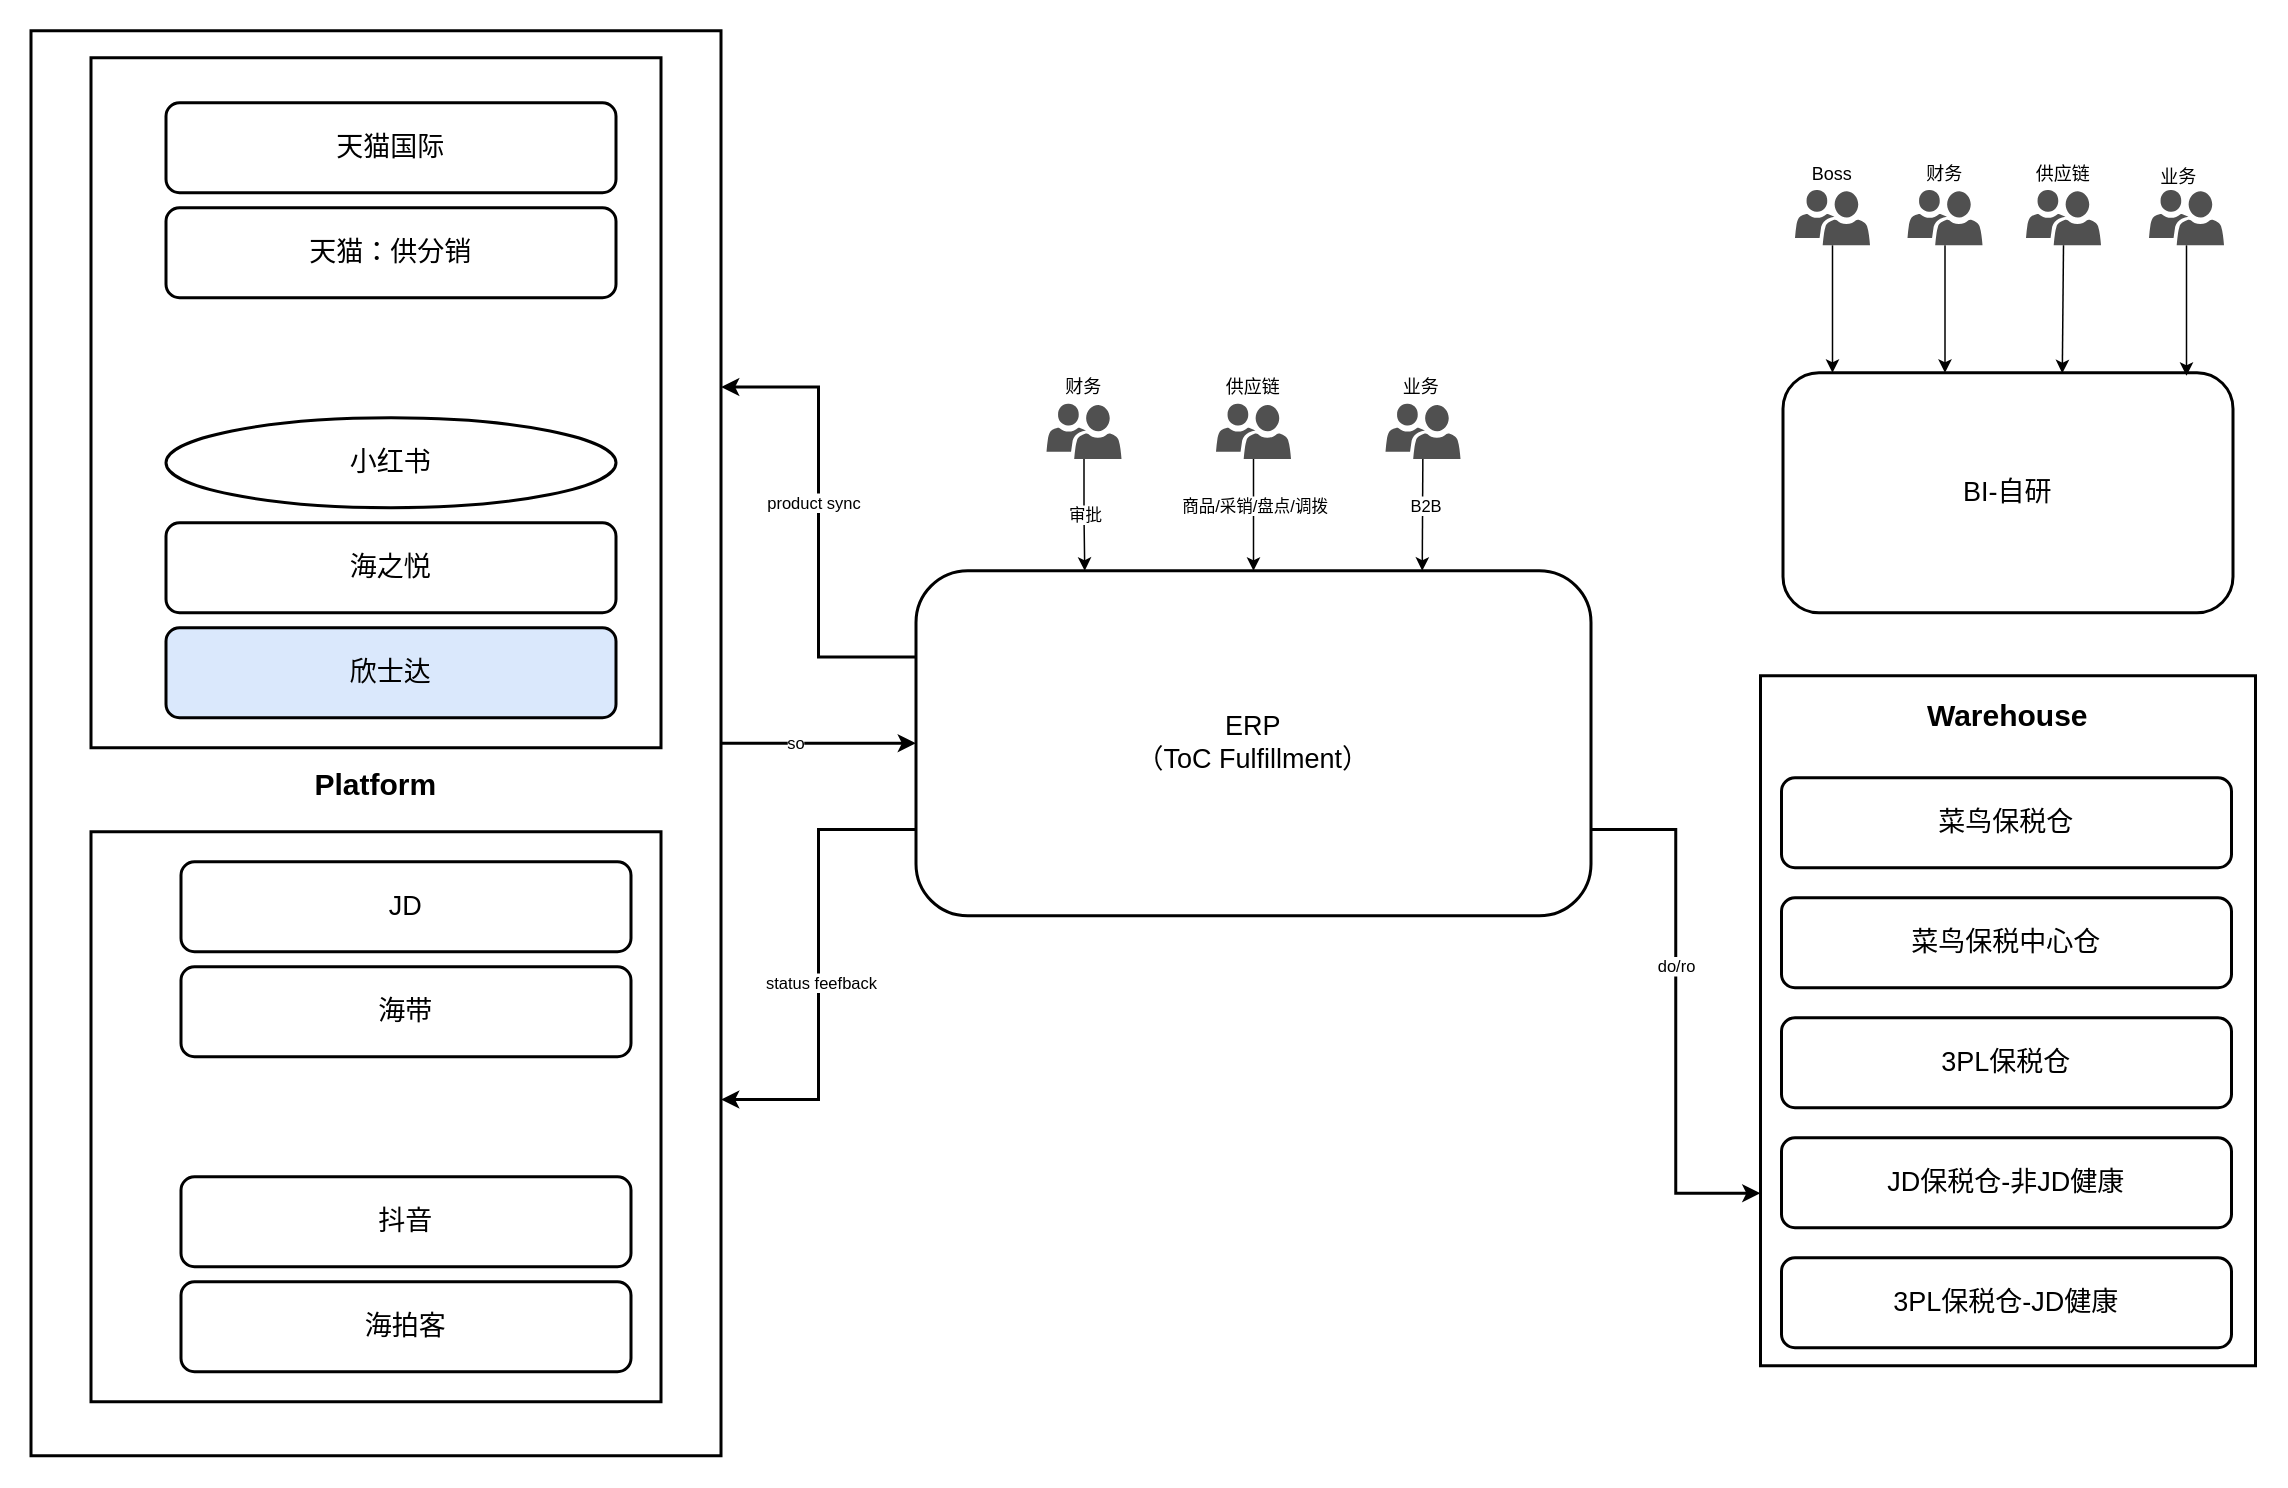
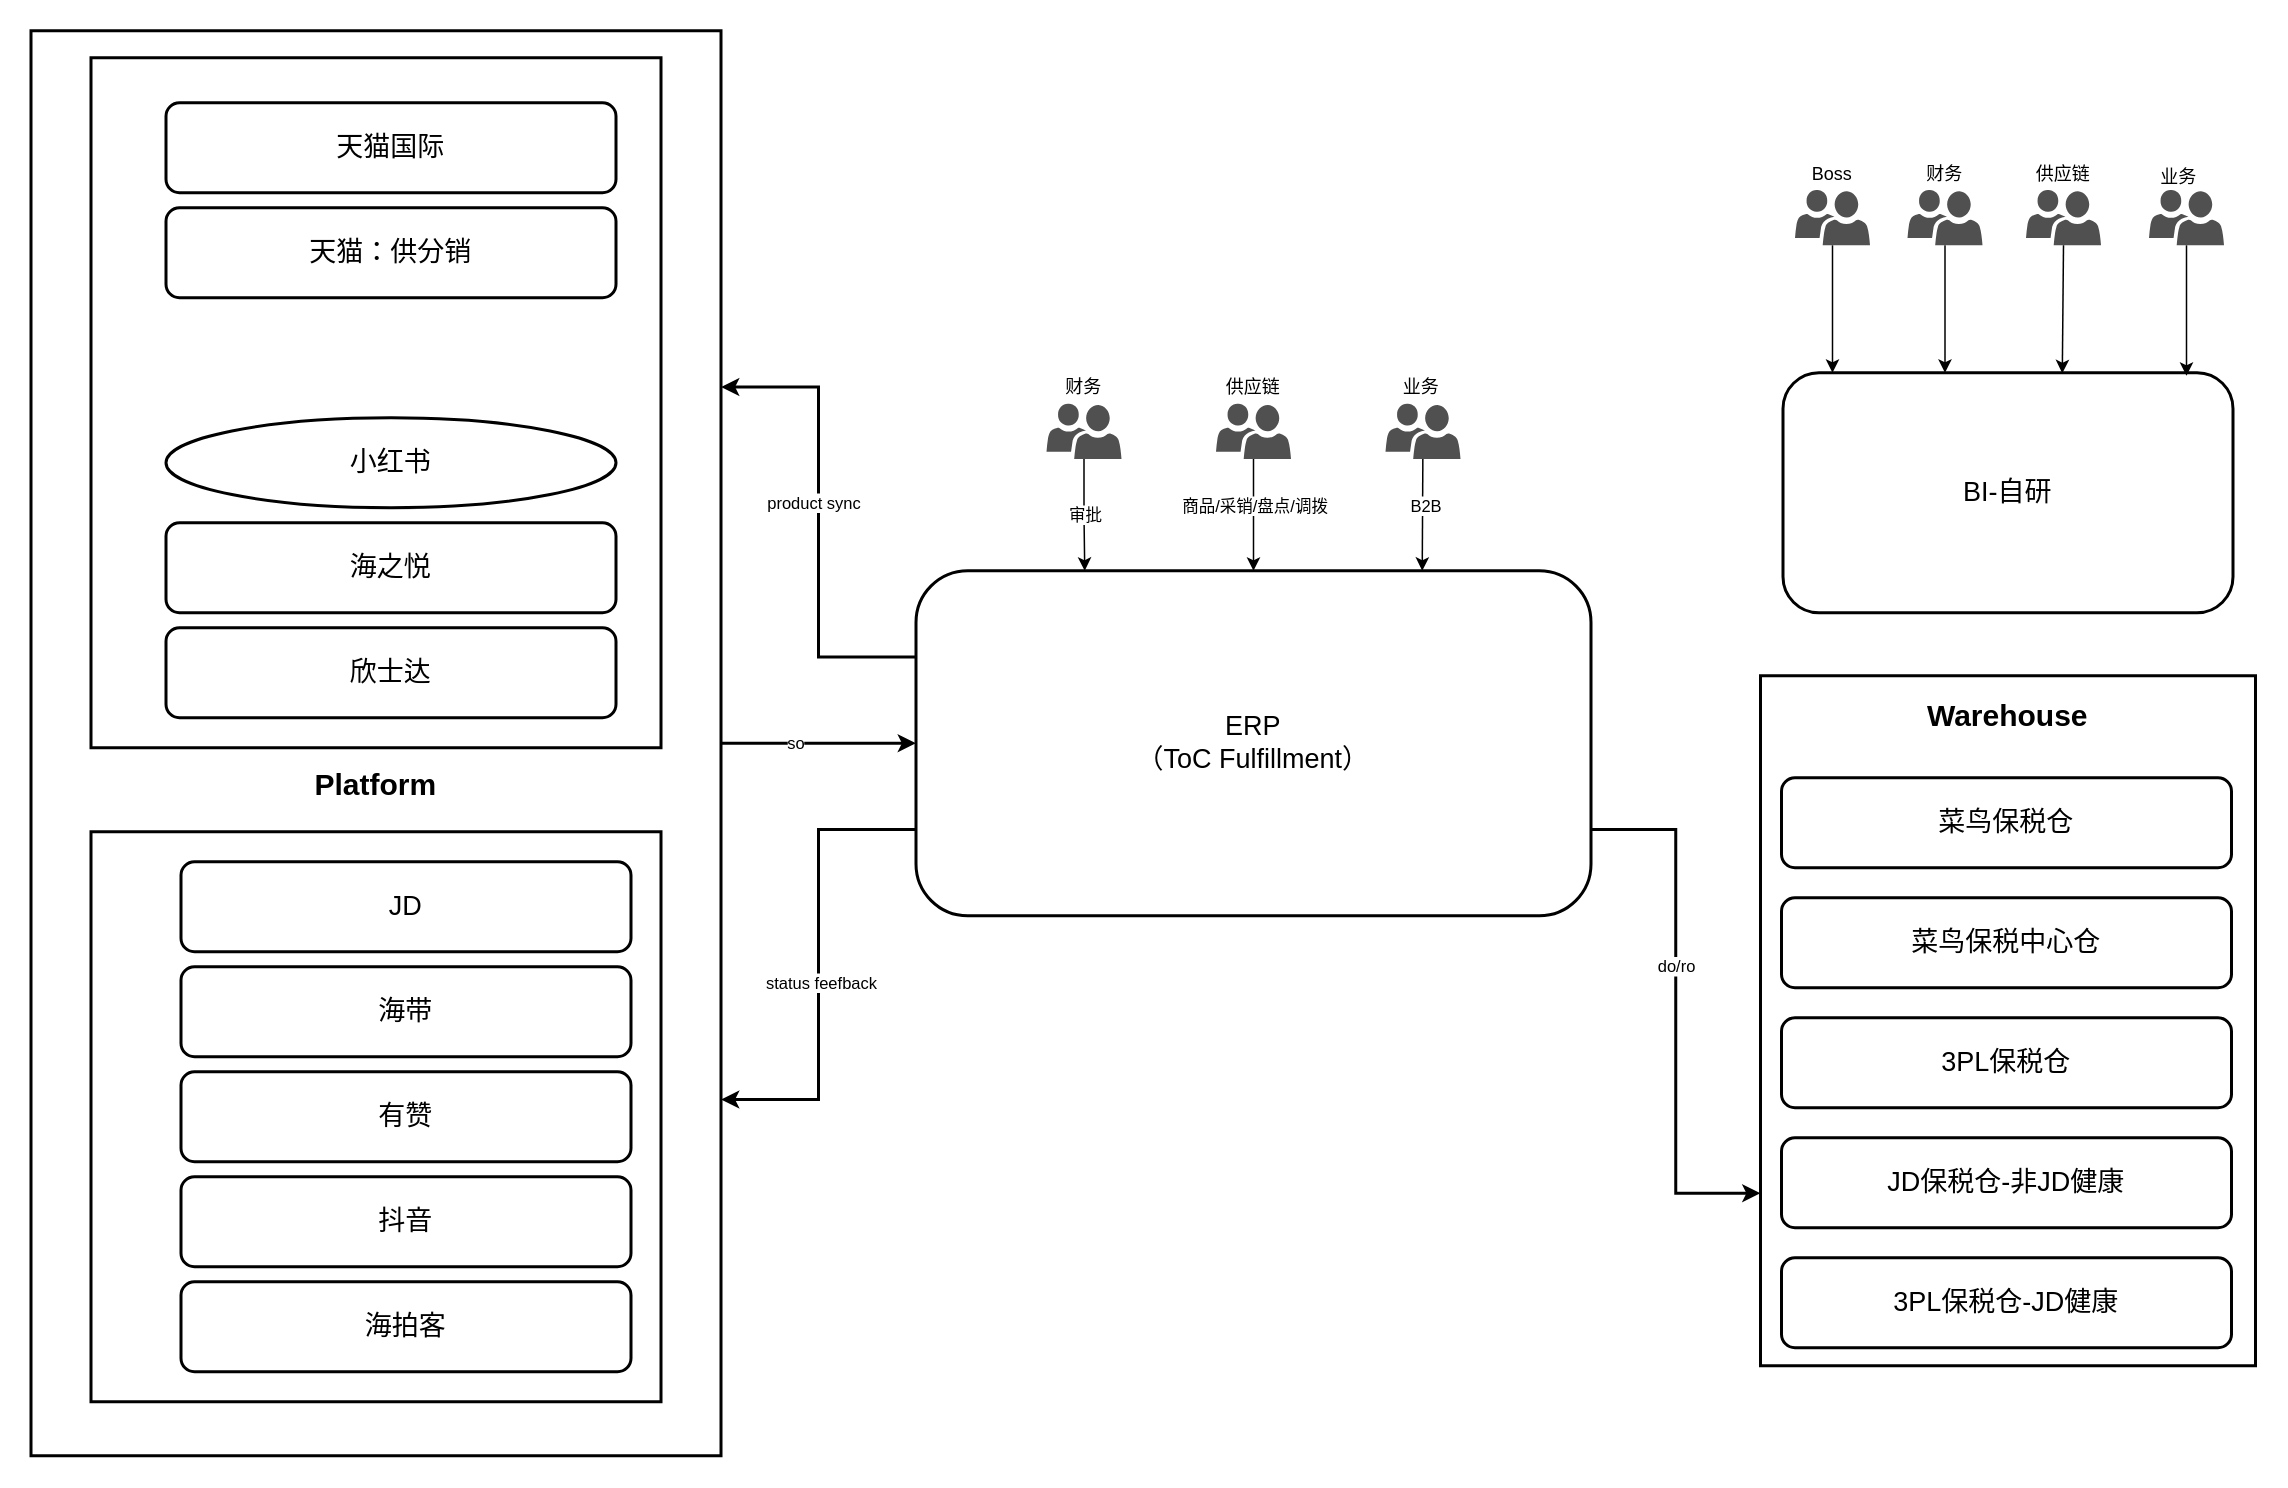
(391, 673) -> (391, 673)
none -> (406, 1117)
